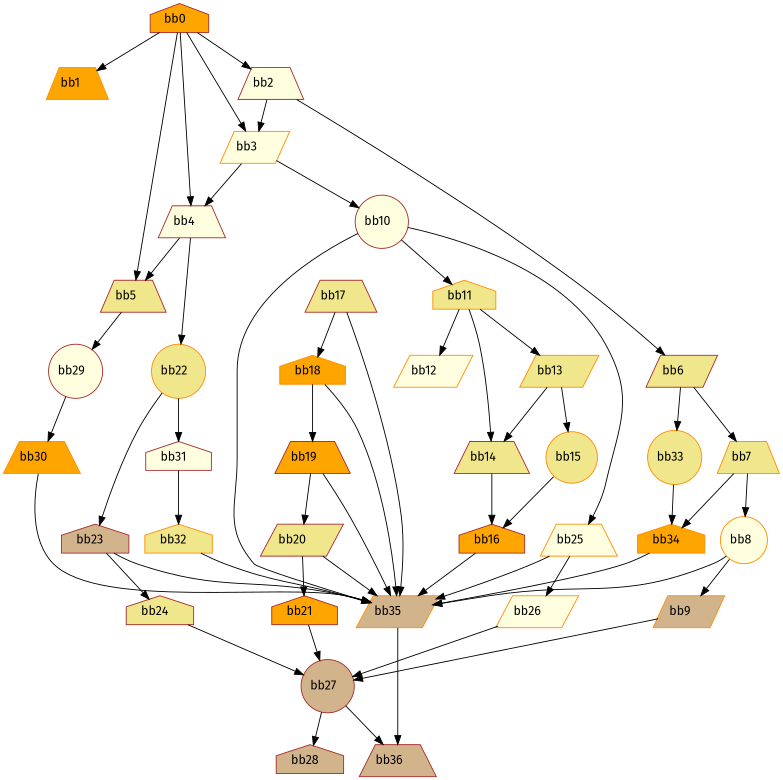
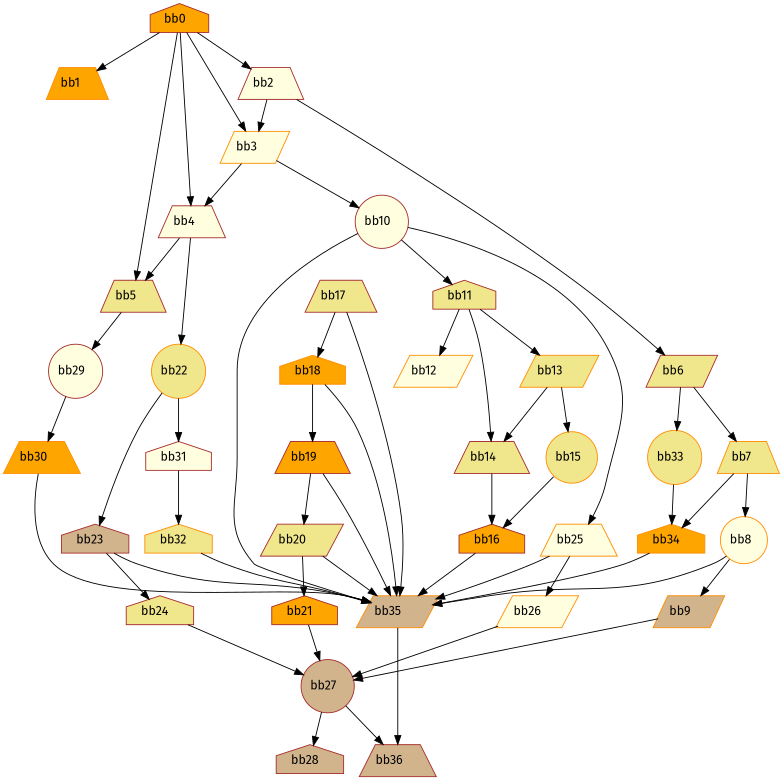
(464, 296) -> (464, 296)
